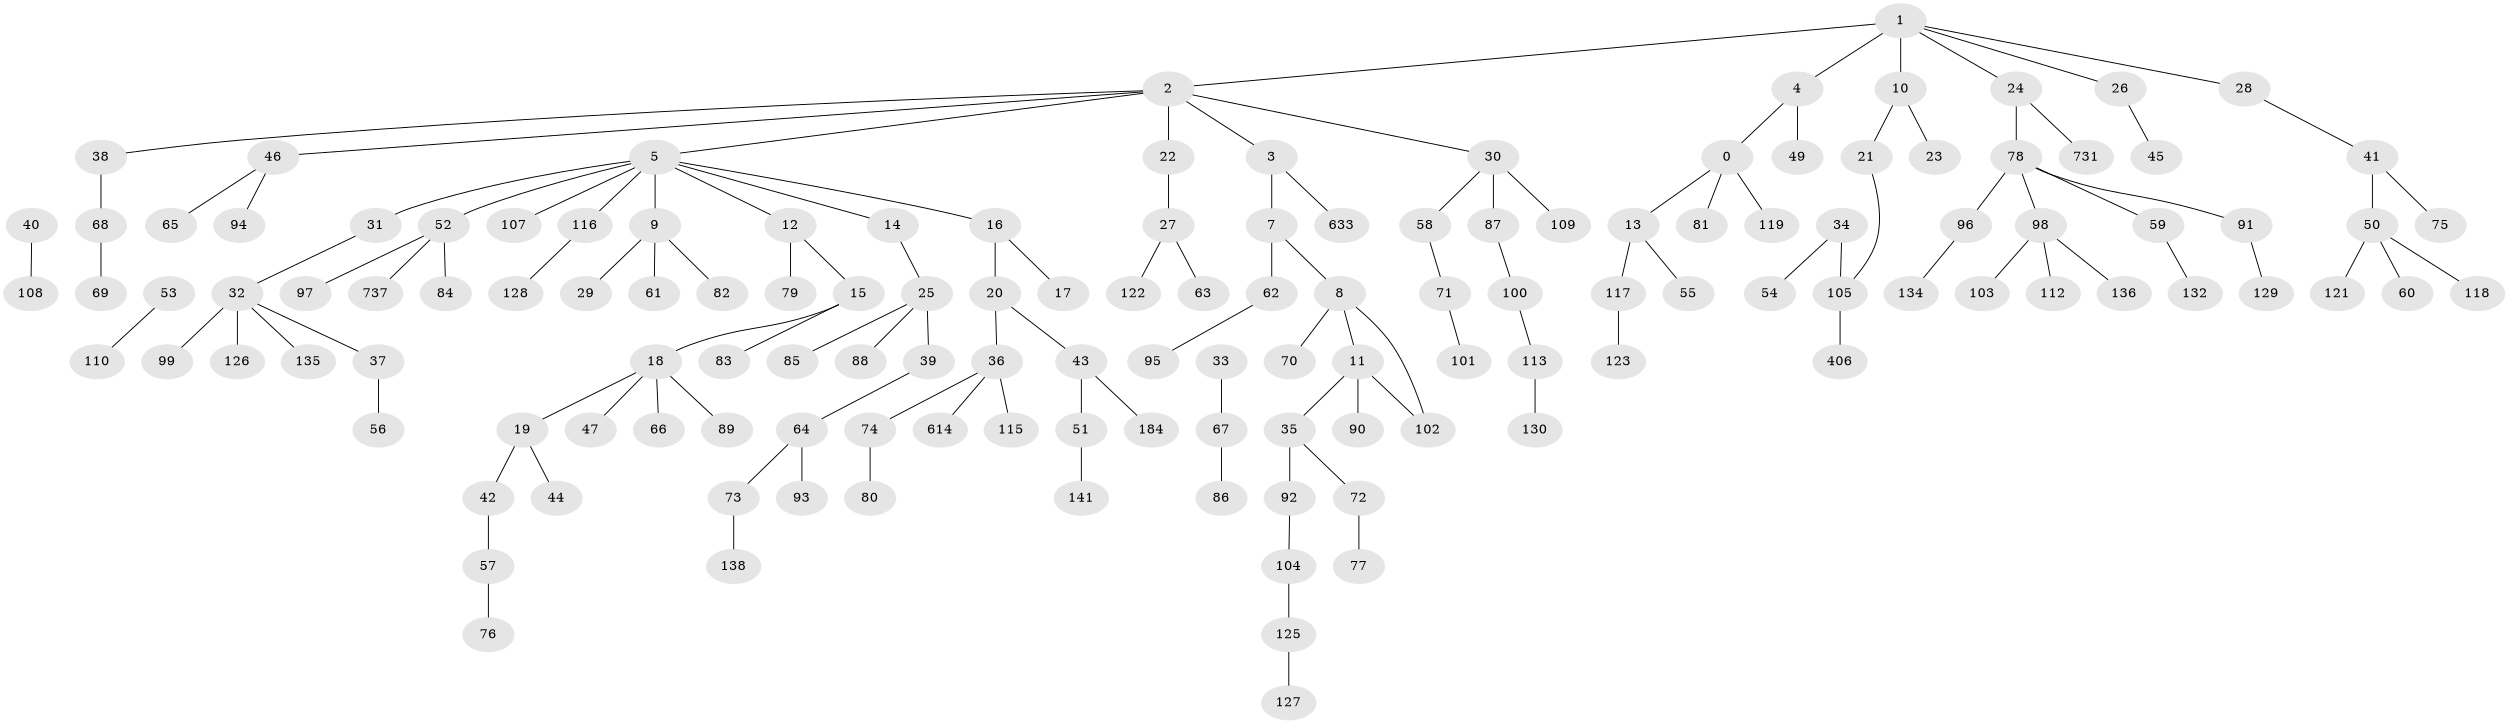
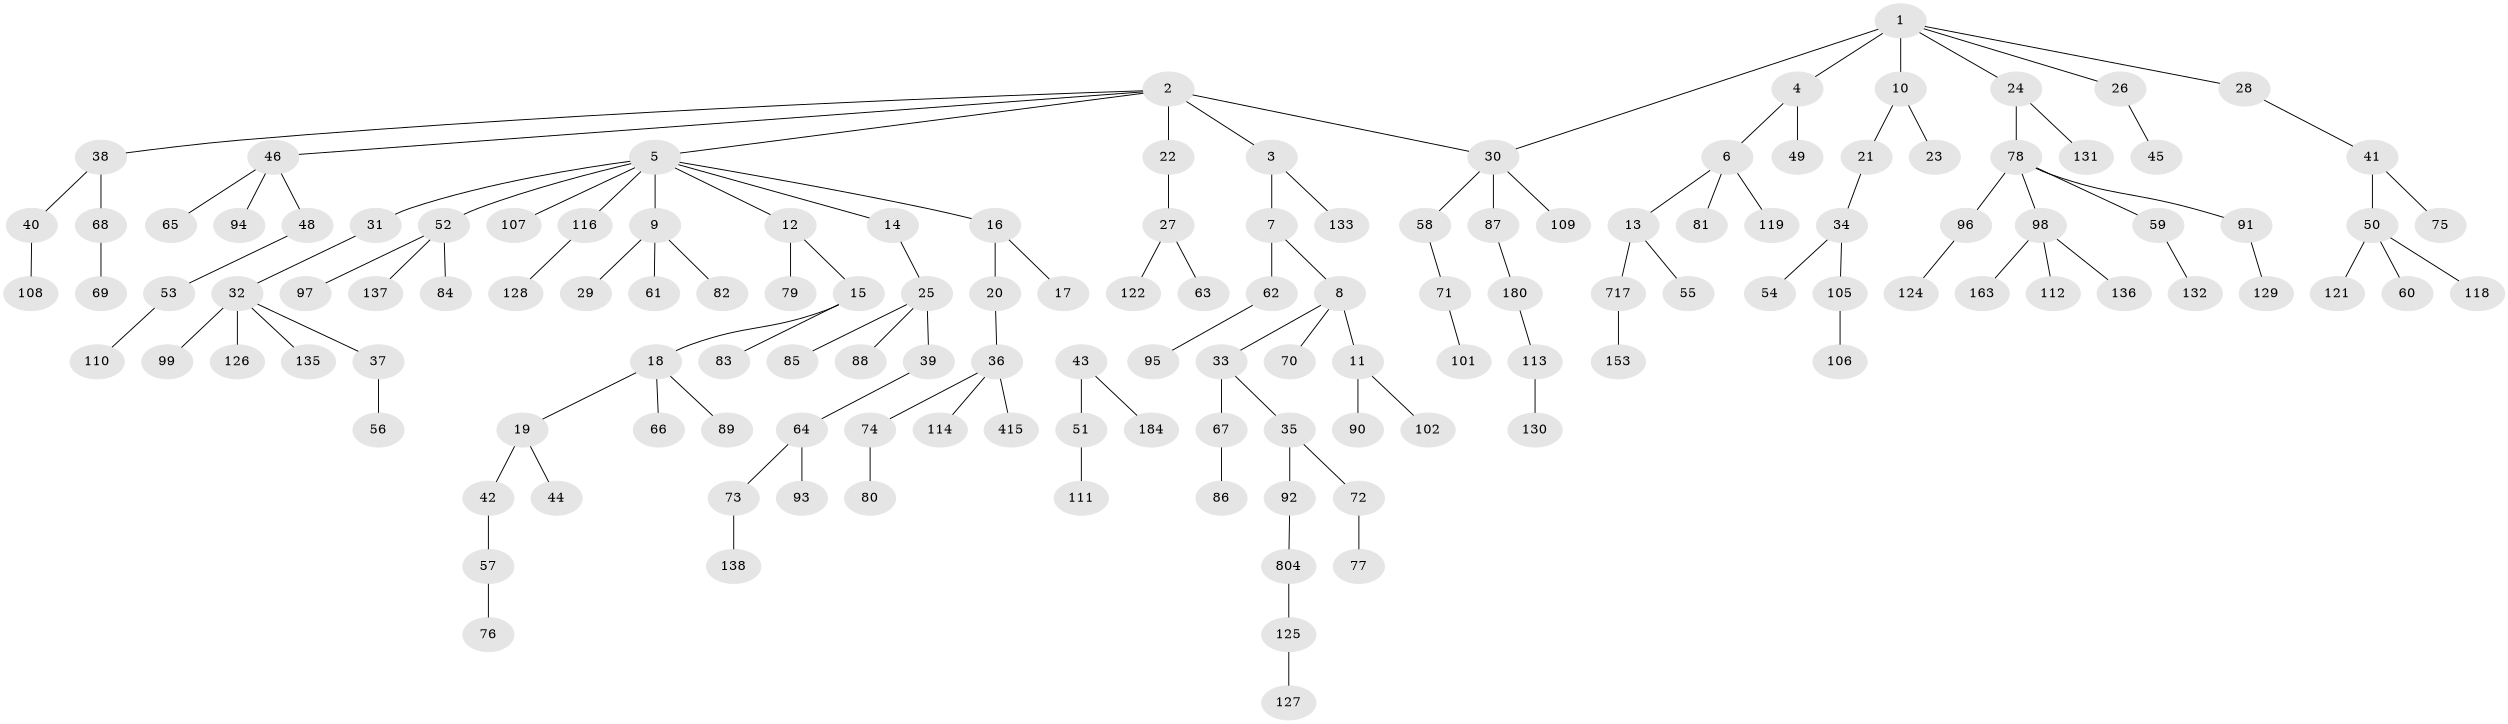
(1535, 55) -> (1697, 89)
(1727, 157) -> (1727, 157)
(2086, 157) -> (2086, 157)
none -> (66, 191)
none -> (307, 225)
(1342, 225) -> (1342, 225)
(1879, 229) -> (1854, 191)
(376, 294) -> (376, 294)
(1515, 294) -> (1515, 294)
(1618, 294) -> (1618, 294)
(1911, 294) -> (1911, 294)
(1982, 294) -> (1982, 294)
(1038, 328) -> none
(1398, 355) -> (1281, 328)
(1618, 362) -> (1618, 362)
(1840, 362) -> (1840, 362)
(1324, 396) -> (1256, 396)
(591, 430) -> none
(940, 430) -> (940, 430)
(1011, 430) -> (1011, 430)
(1081, 498) -> (1081, 498)
(1289, 566) -> (1289, 566)
